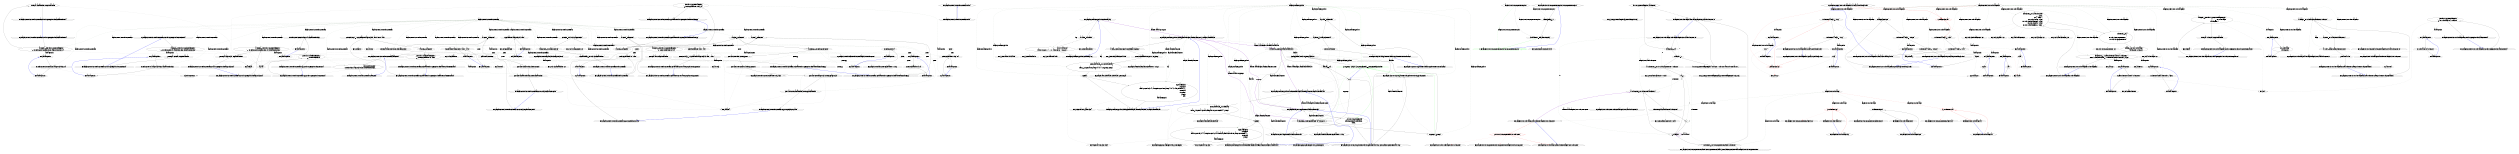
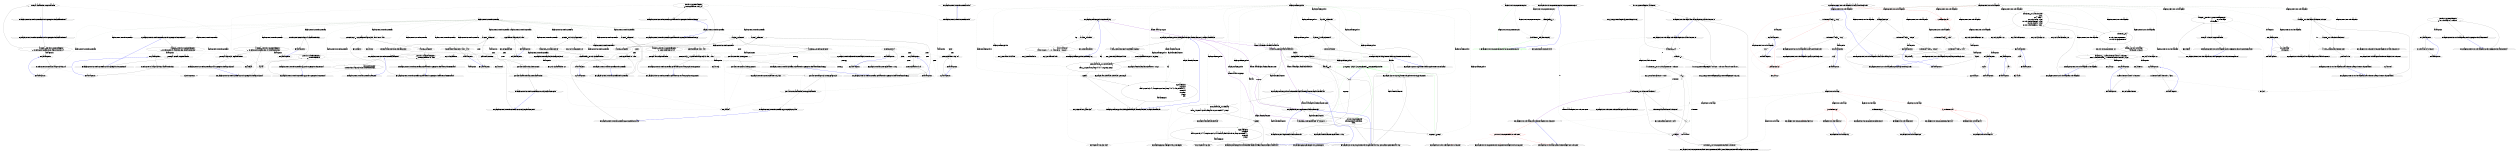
(2316, 38) -> (2317, 38)
